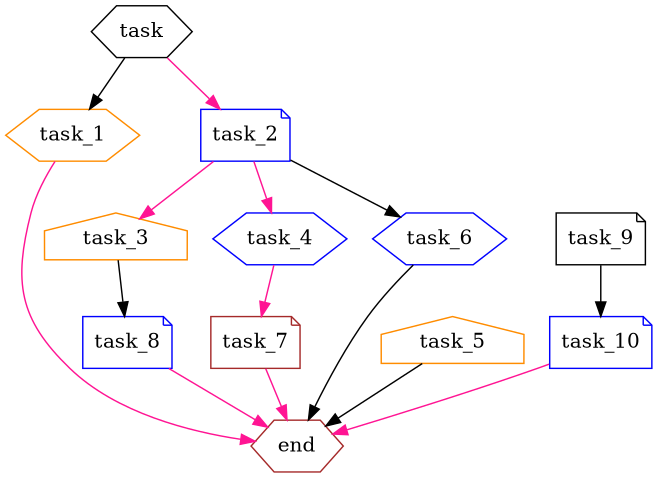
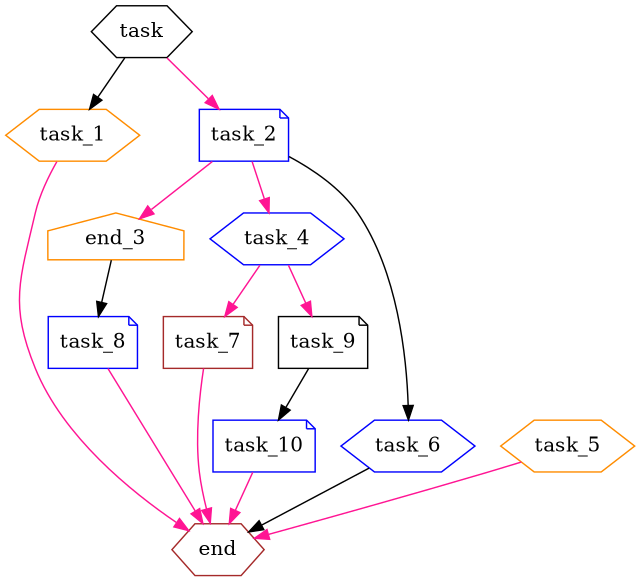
(116, 239) -> (116, 239)
none -> (297, 284)
(453, 342) -> (568, 446)
(380, 391) -> (395, 499)
